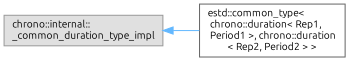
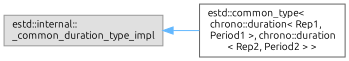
(83, 31) -> (83, 31)
